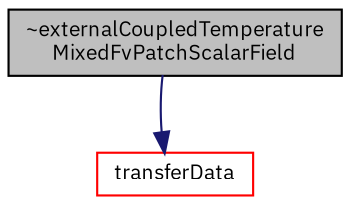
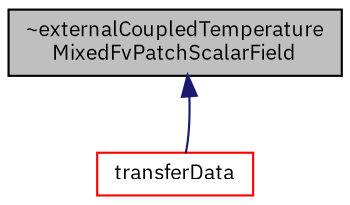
(161, 104) -> (189, 125)
